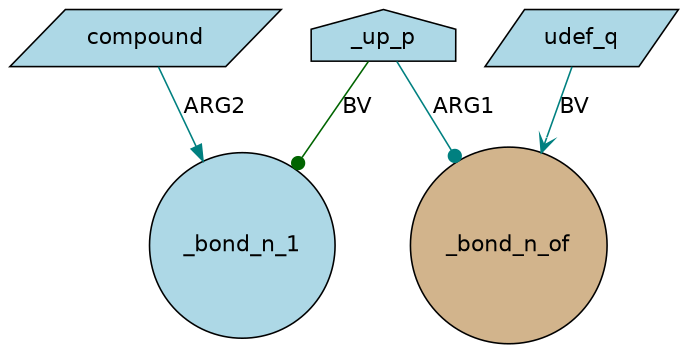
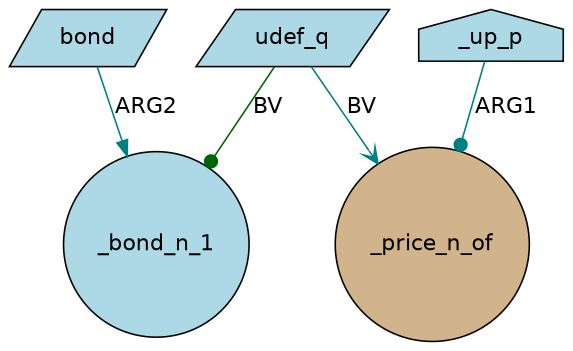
(146, 38) -> (88, 38)
(335, 109) -> (245, 111)
(509, 245) -> (432, 244)
